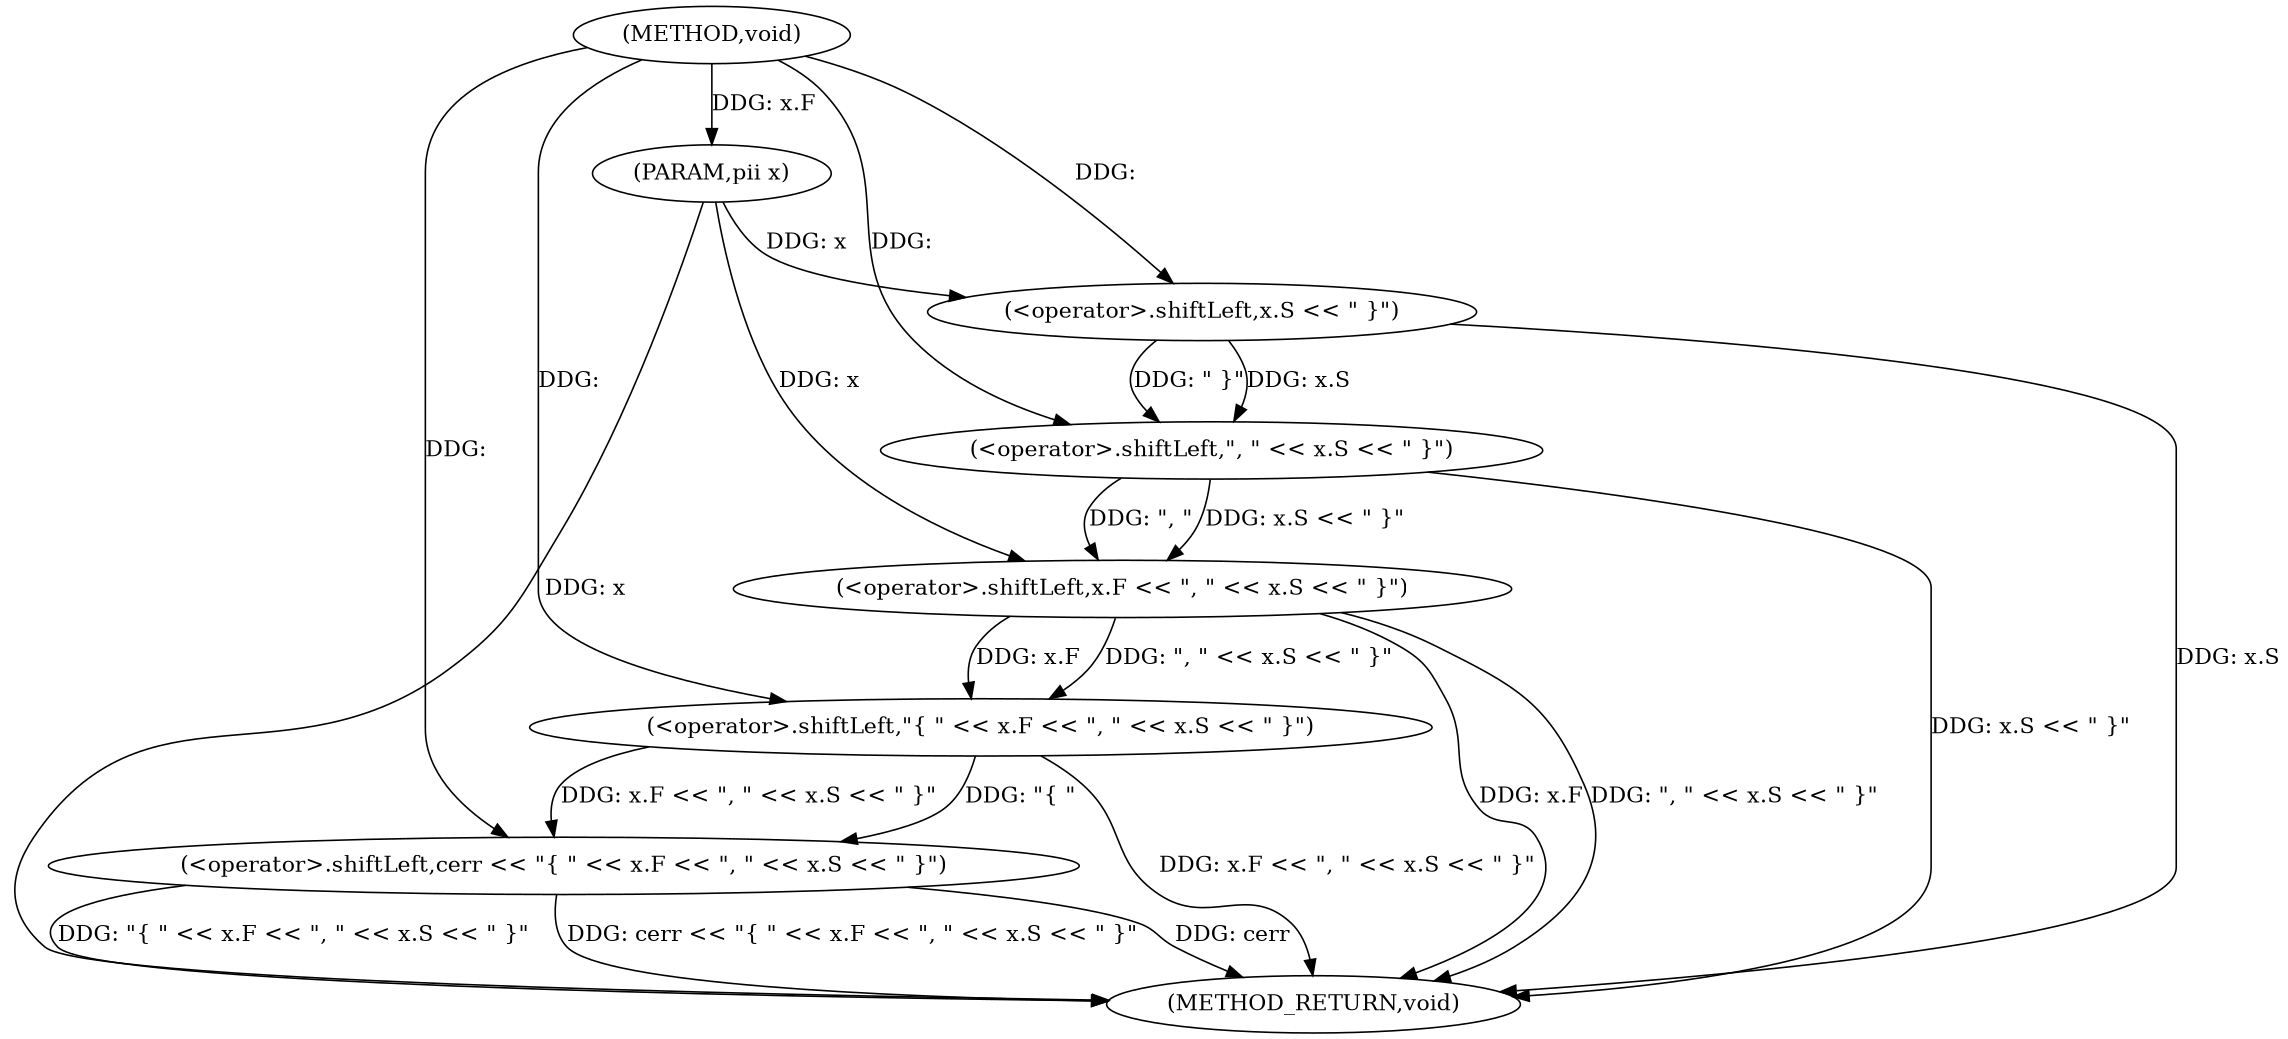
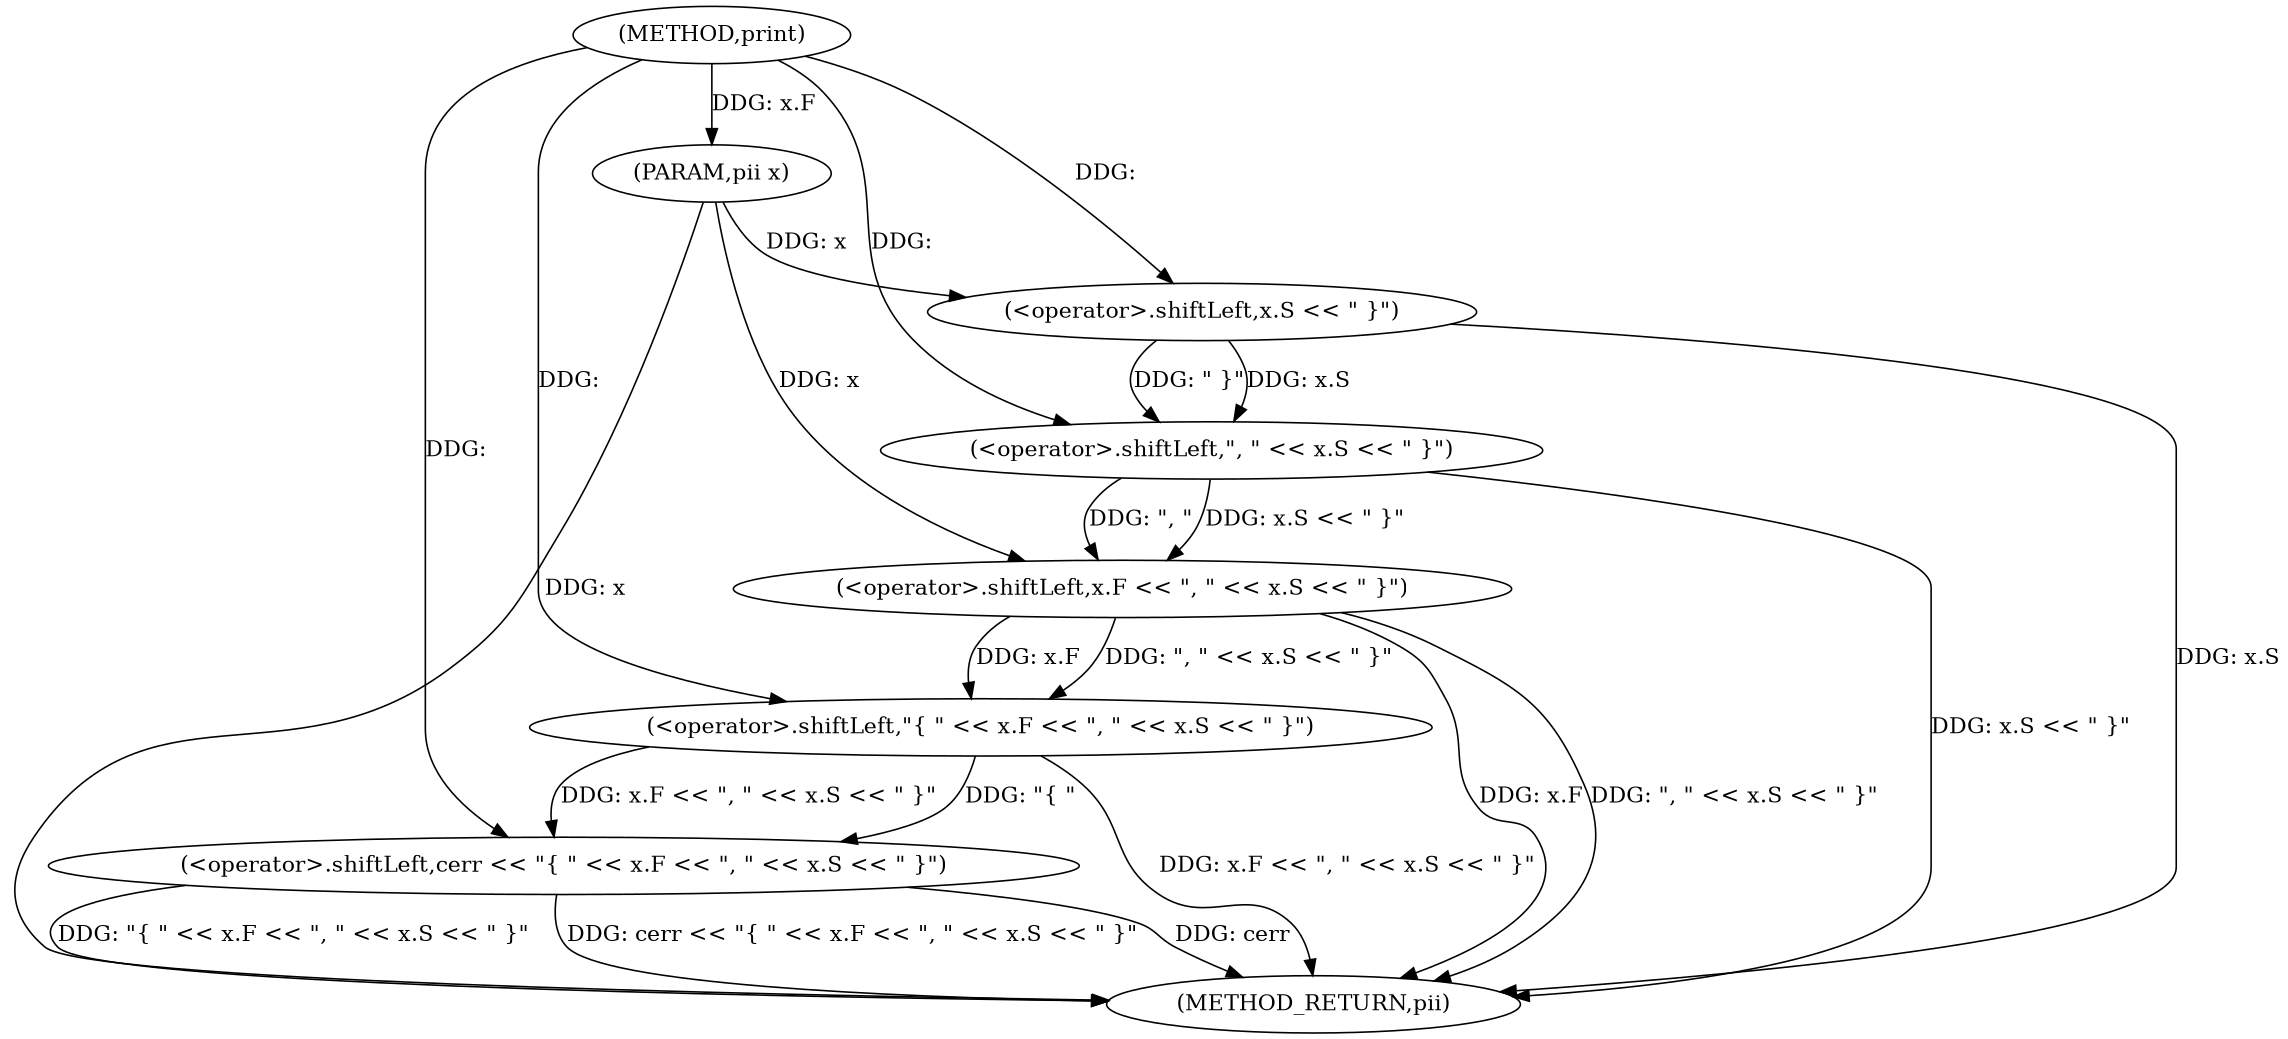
(712, 35) -> (712, 35)
(1314, 1004) -> (1314, 1004)
